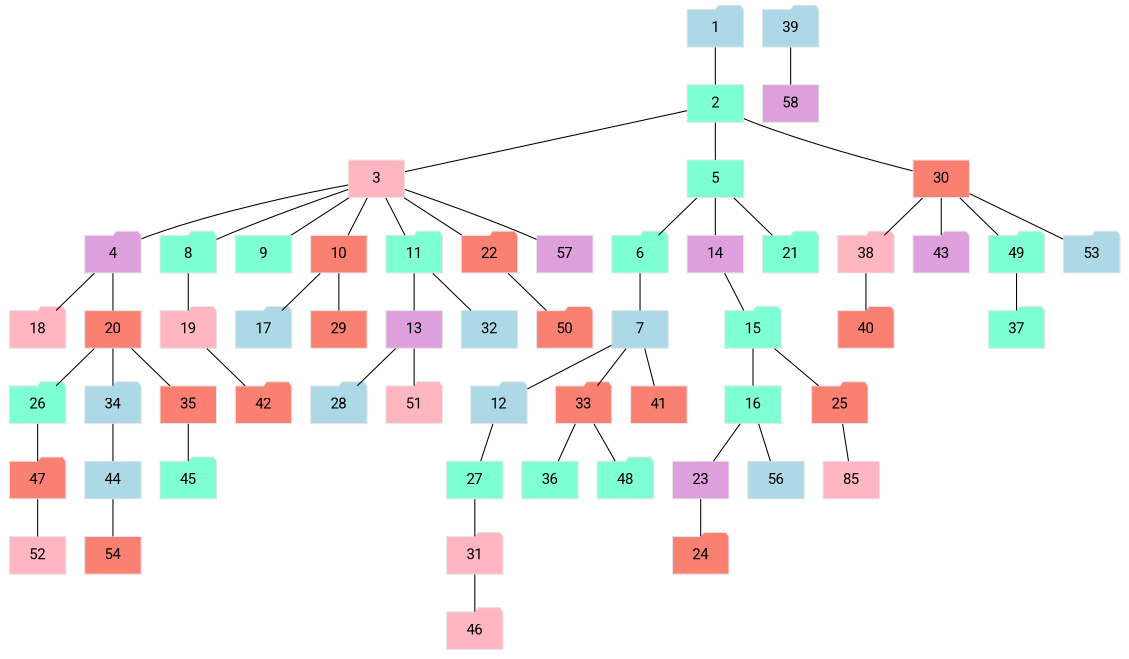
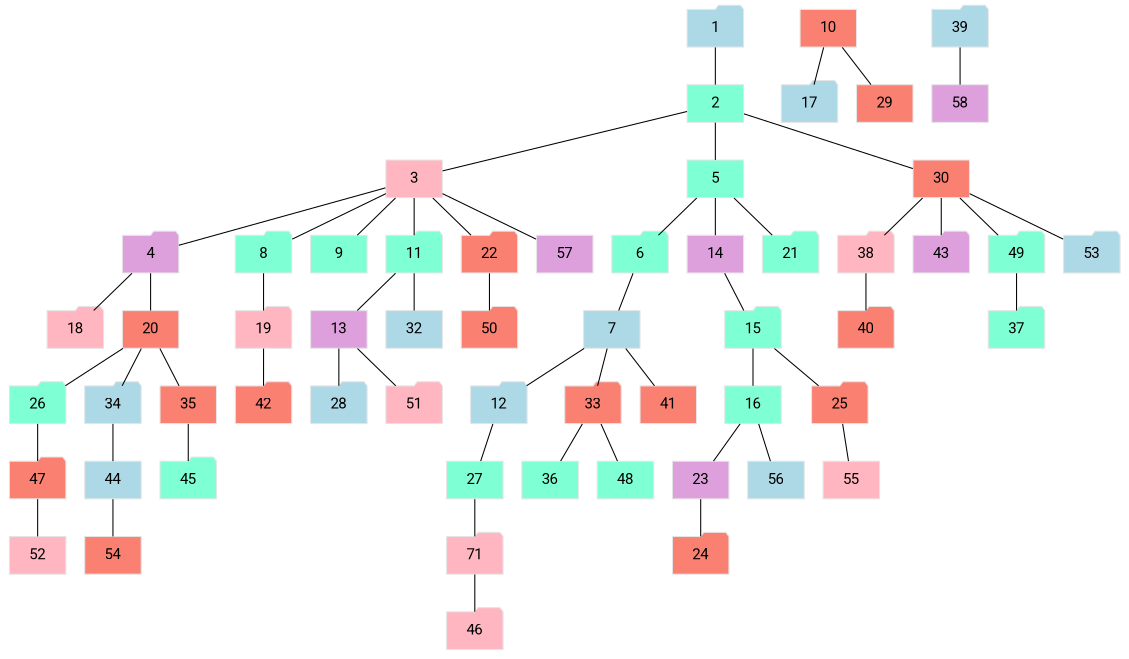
(358, 217) -> none
(625, 480) -> (625, 480)
(851, 480) -> (851, 480)
(475, 555) -> (475, 555)
